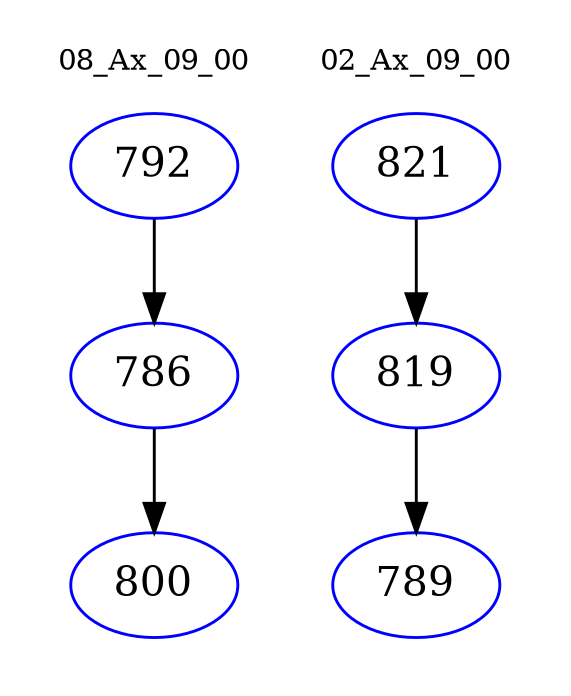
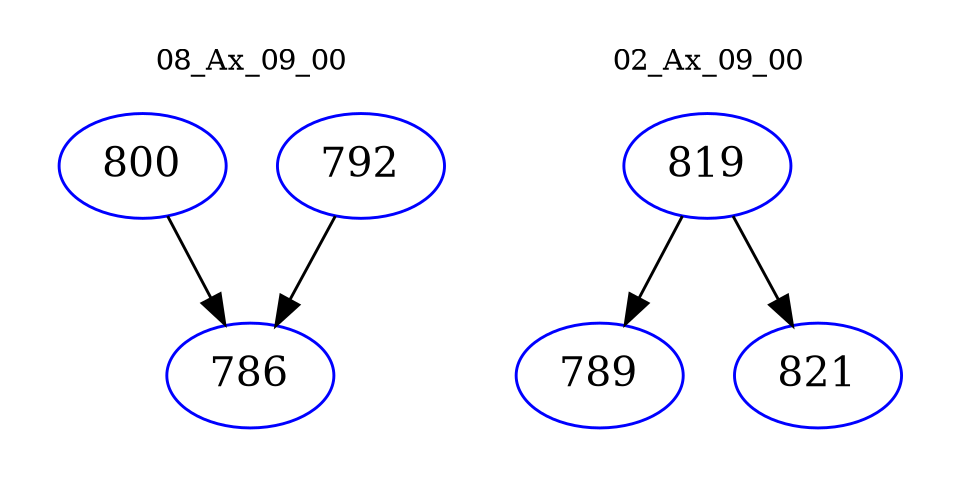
(416, 256) -> (756, 258)
(154, 466) -> (189, 257)
